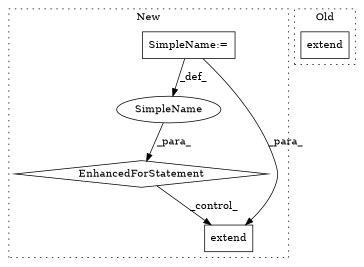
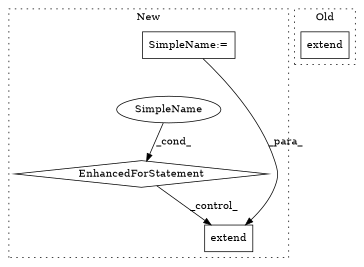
(180, 74) -> none
(174, 142) -> (174, 142)
